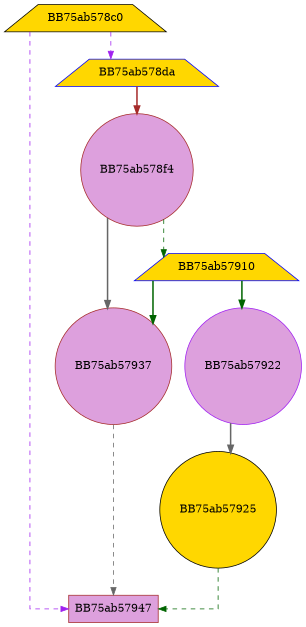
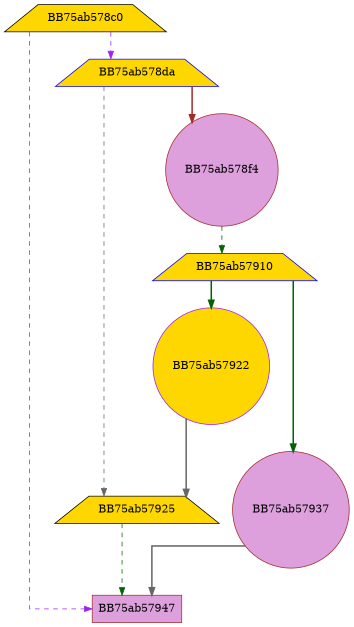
(108, 259) -> none
none -> (104, 288)
(243, 366) -> (211, 366)
(113, 506) -> (178, 546)
(218, 510) -> (137, 510)
